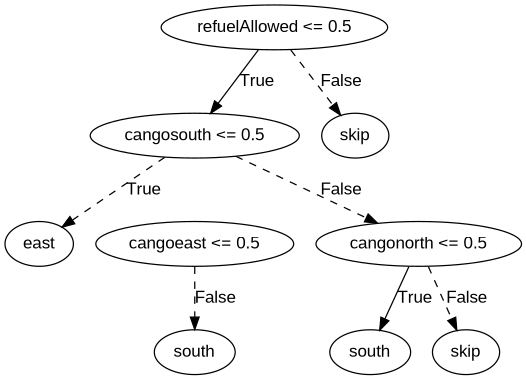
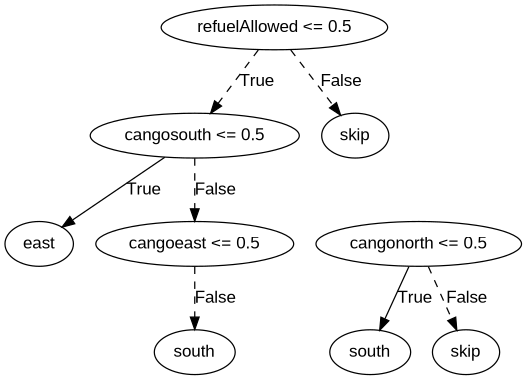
(238, 77) -> (238, 77)
(301, 187) -> (195, 184)
(119, 189) -> (119, 189)
